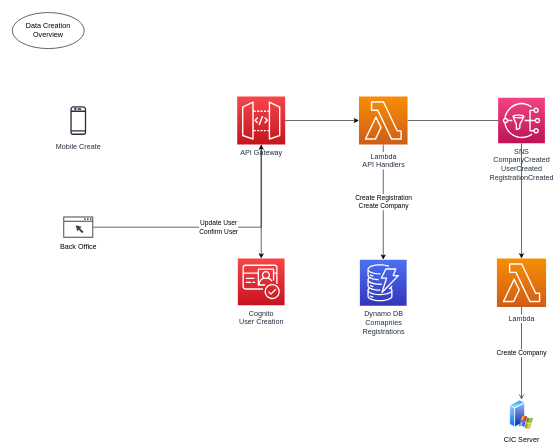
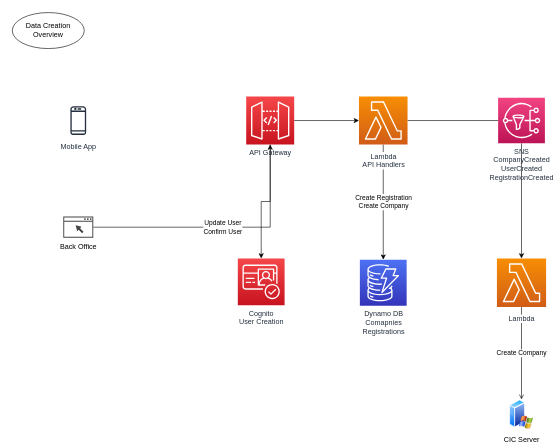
(261, 120) -> (270, 120)
(79, 147) -> (79, 147)
